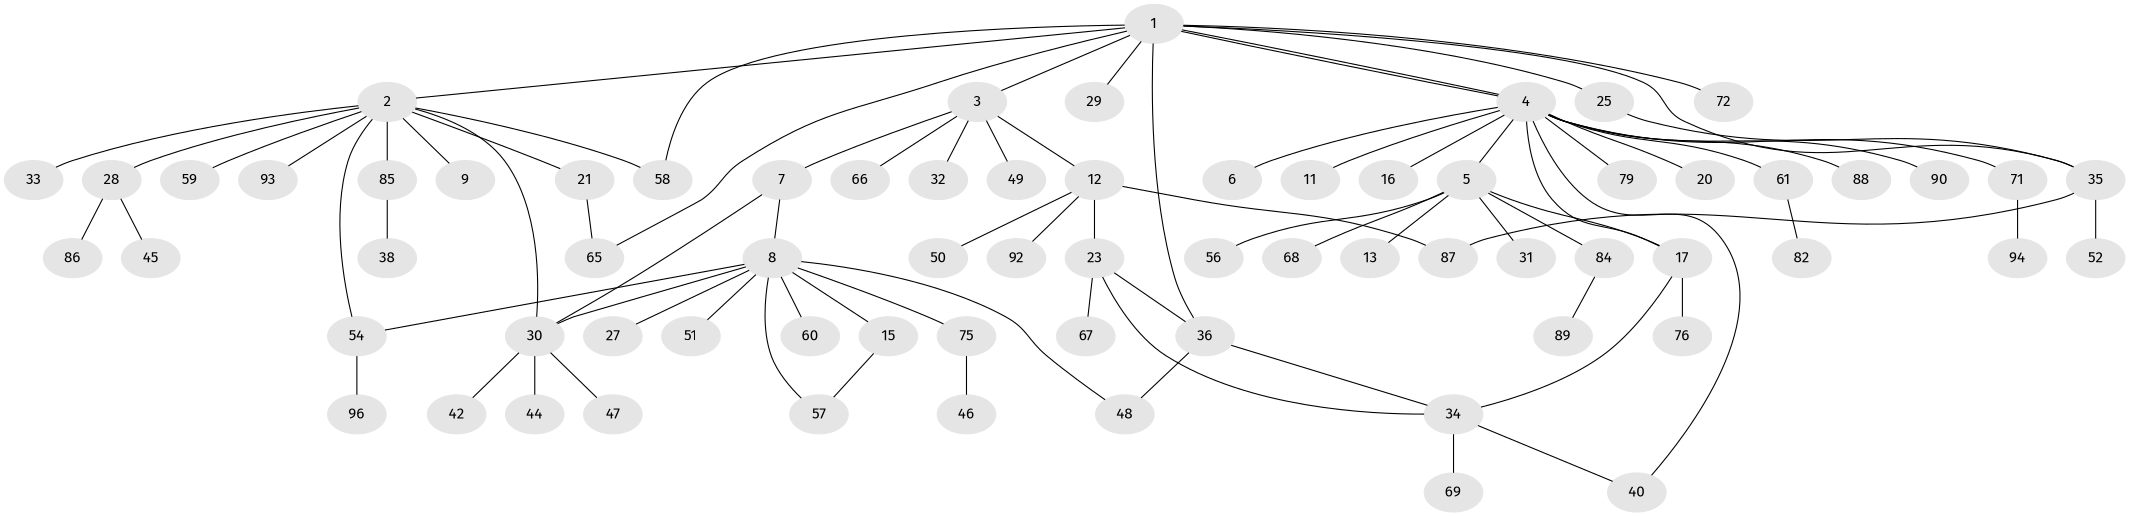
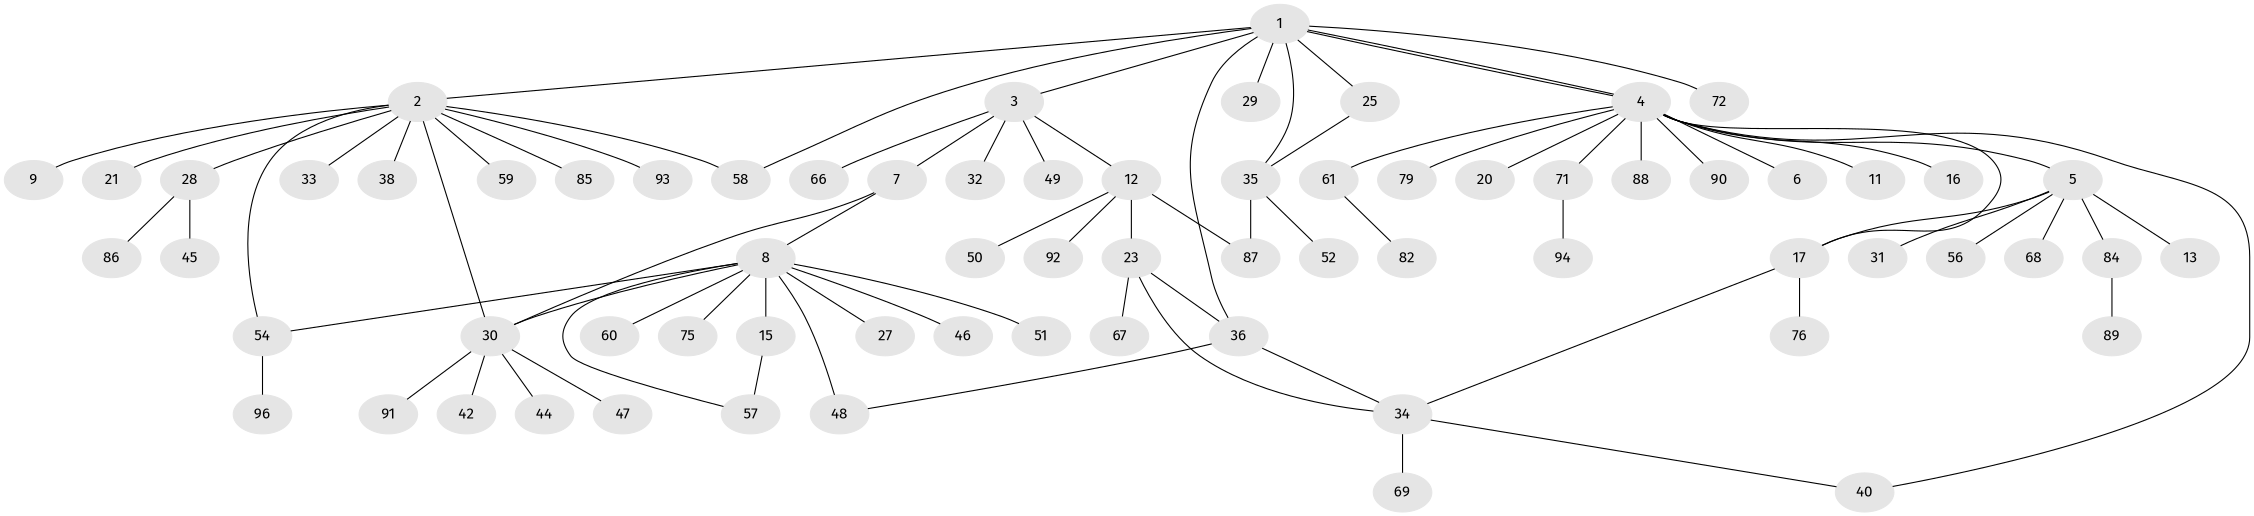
(387, 219) -> (402, 141)
(594, 258) -> none
(966, 375) -> (867, 294)
none -> (388, 414)
